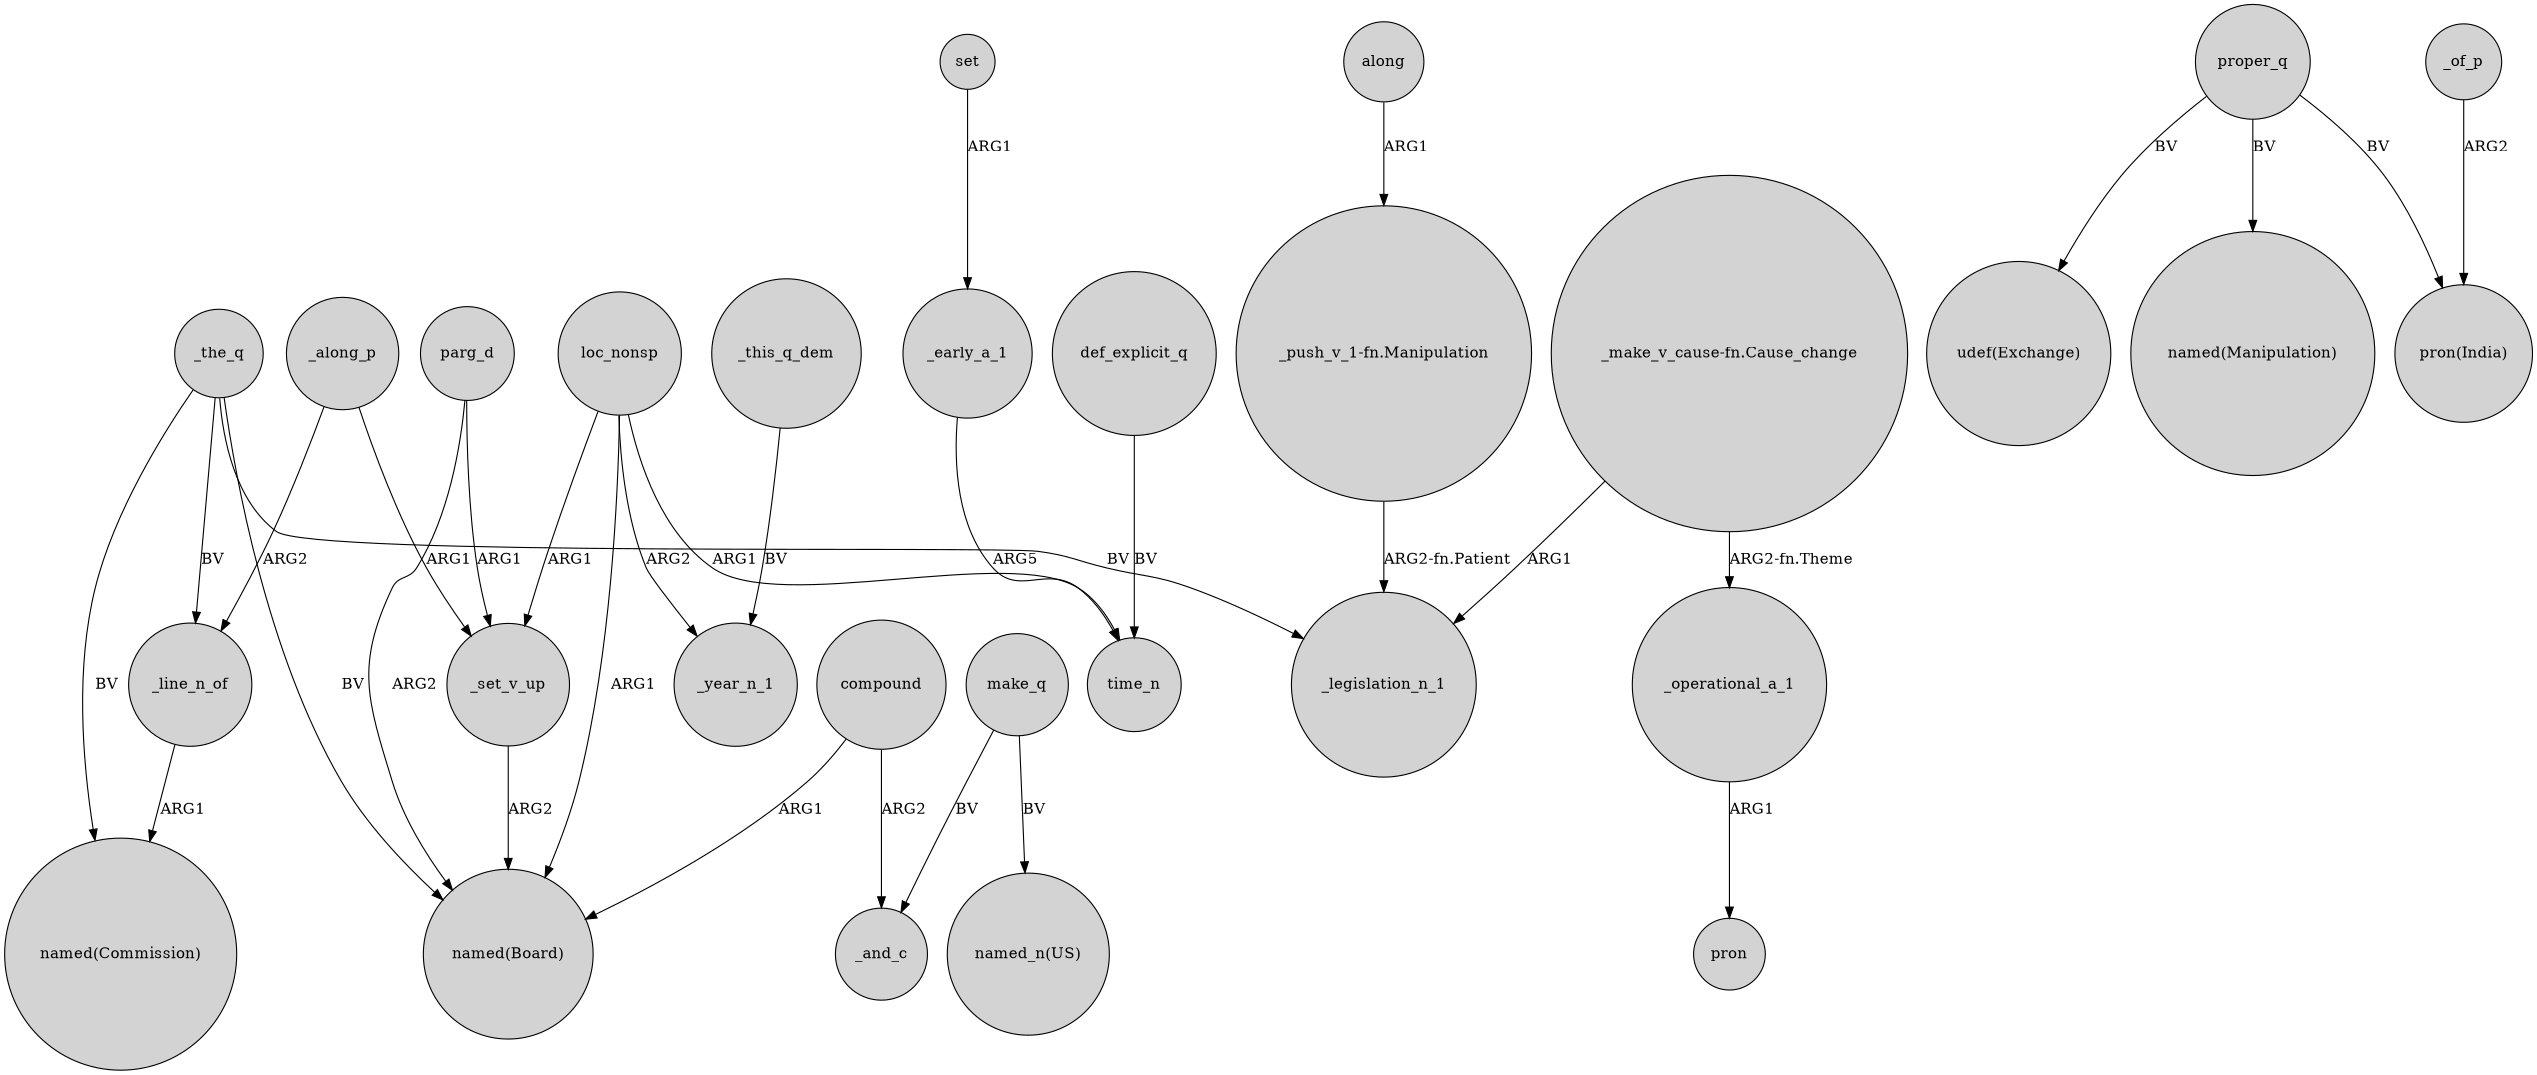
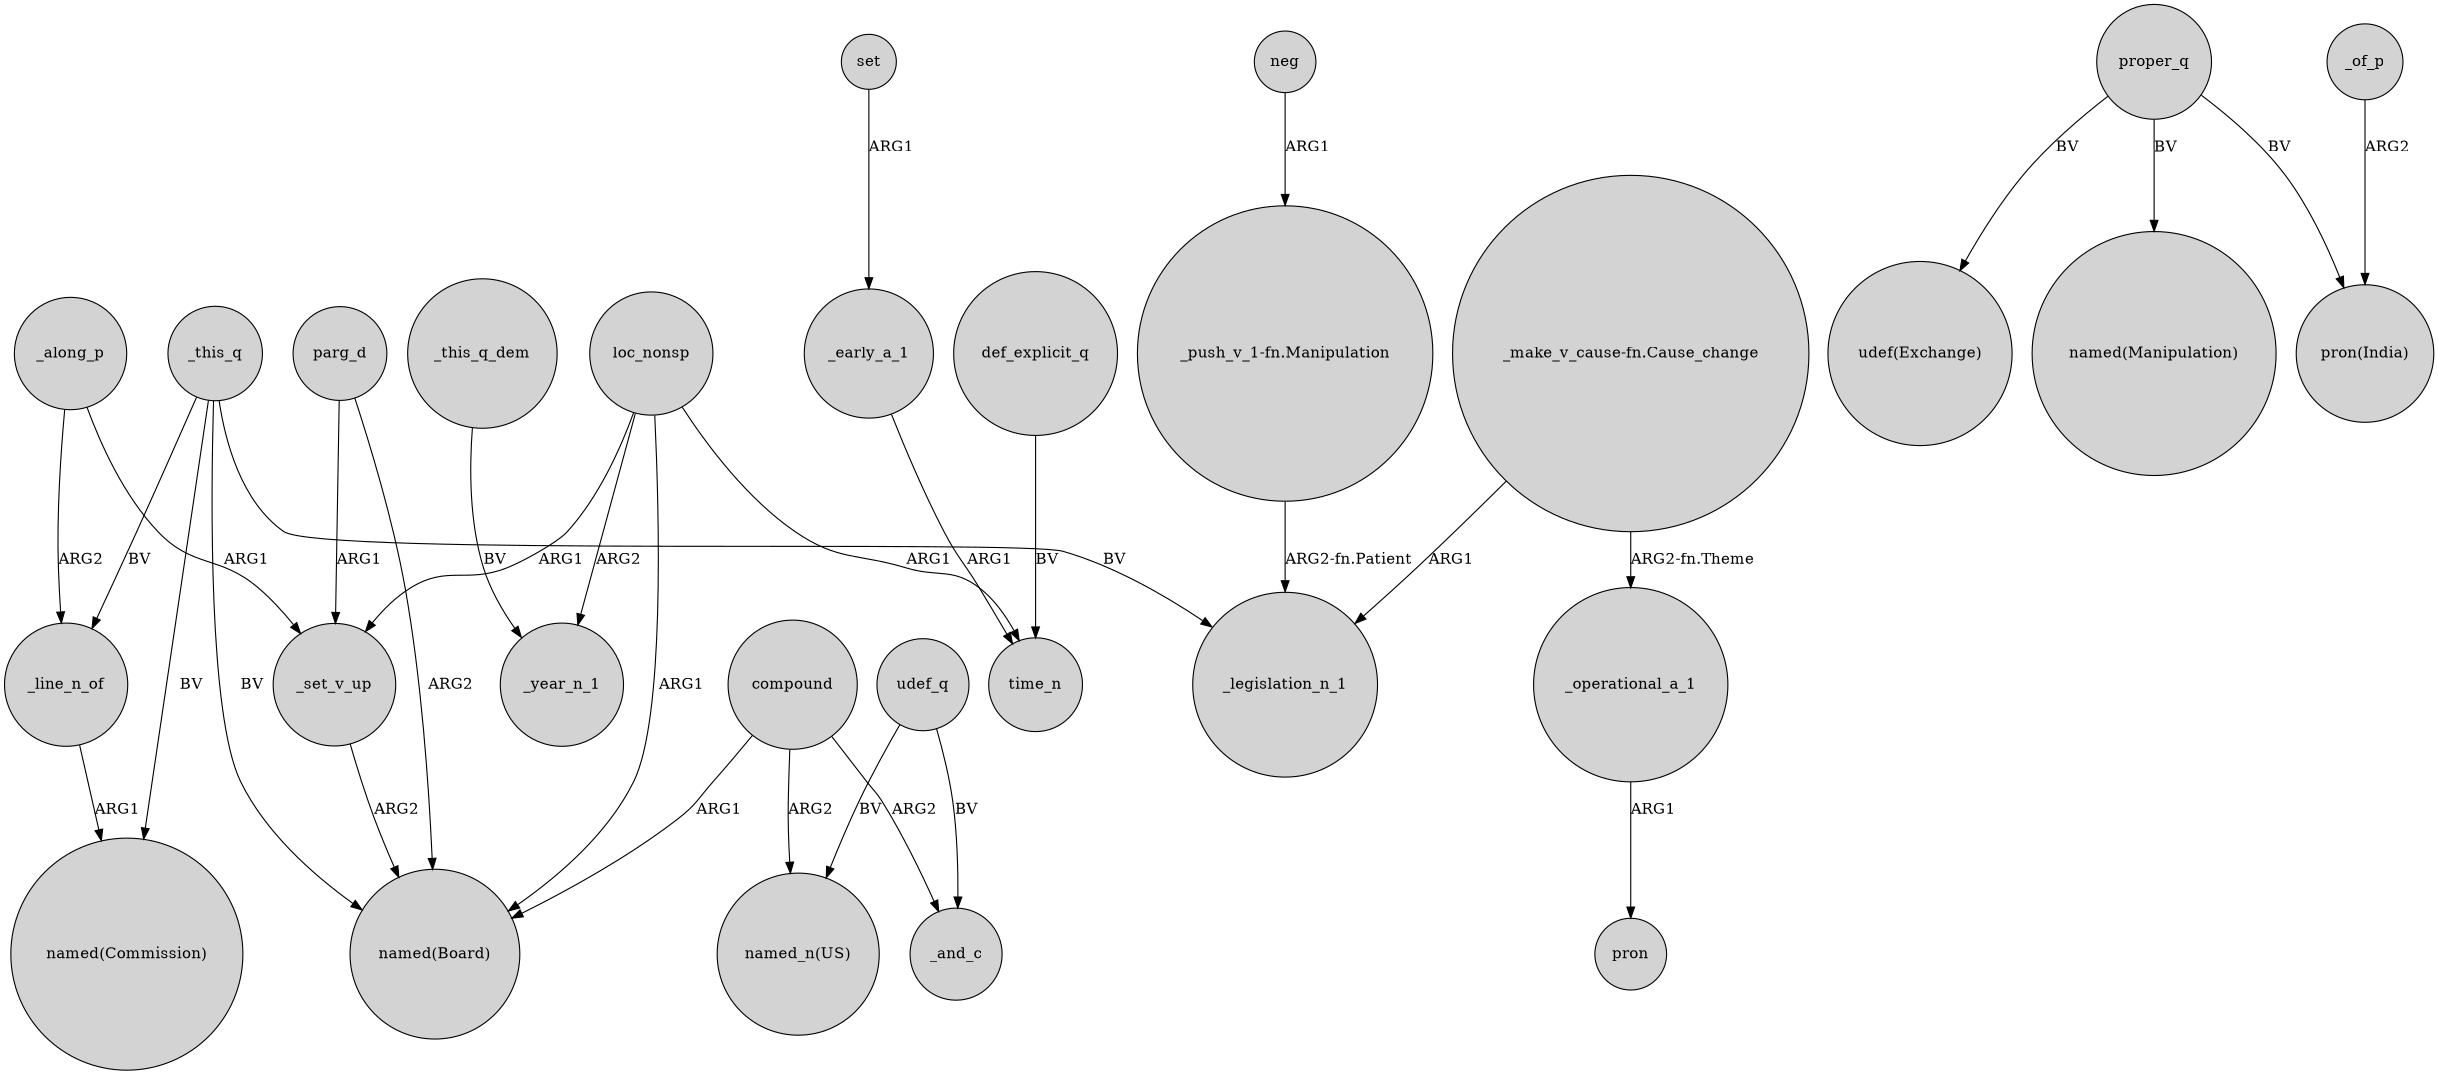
(1384, 62) -> (1285, 62)
(219, 354) -> (215, 354)
(1016, 560) -> (990, 560)
(1017, 685) -> (923, 685)
none -> (788, 806)
